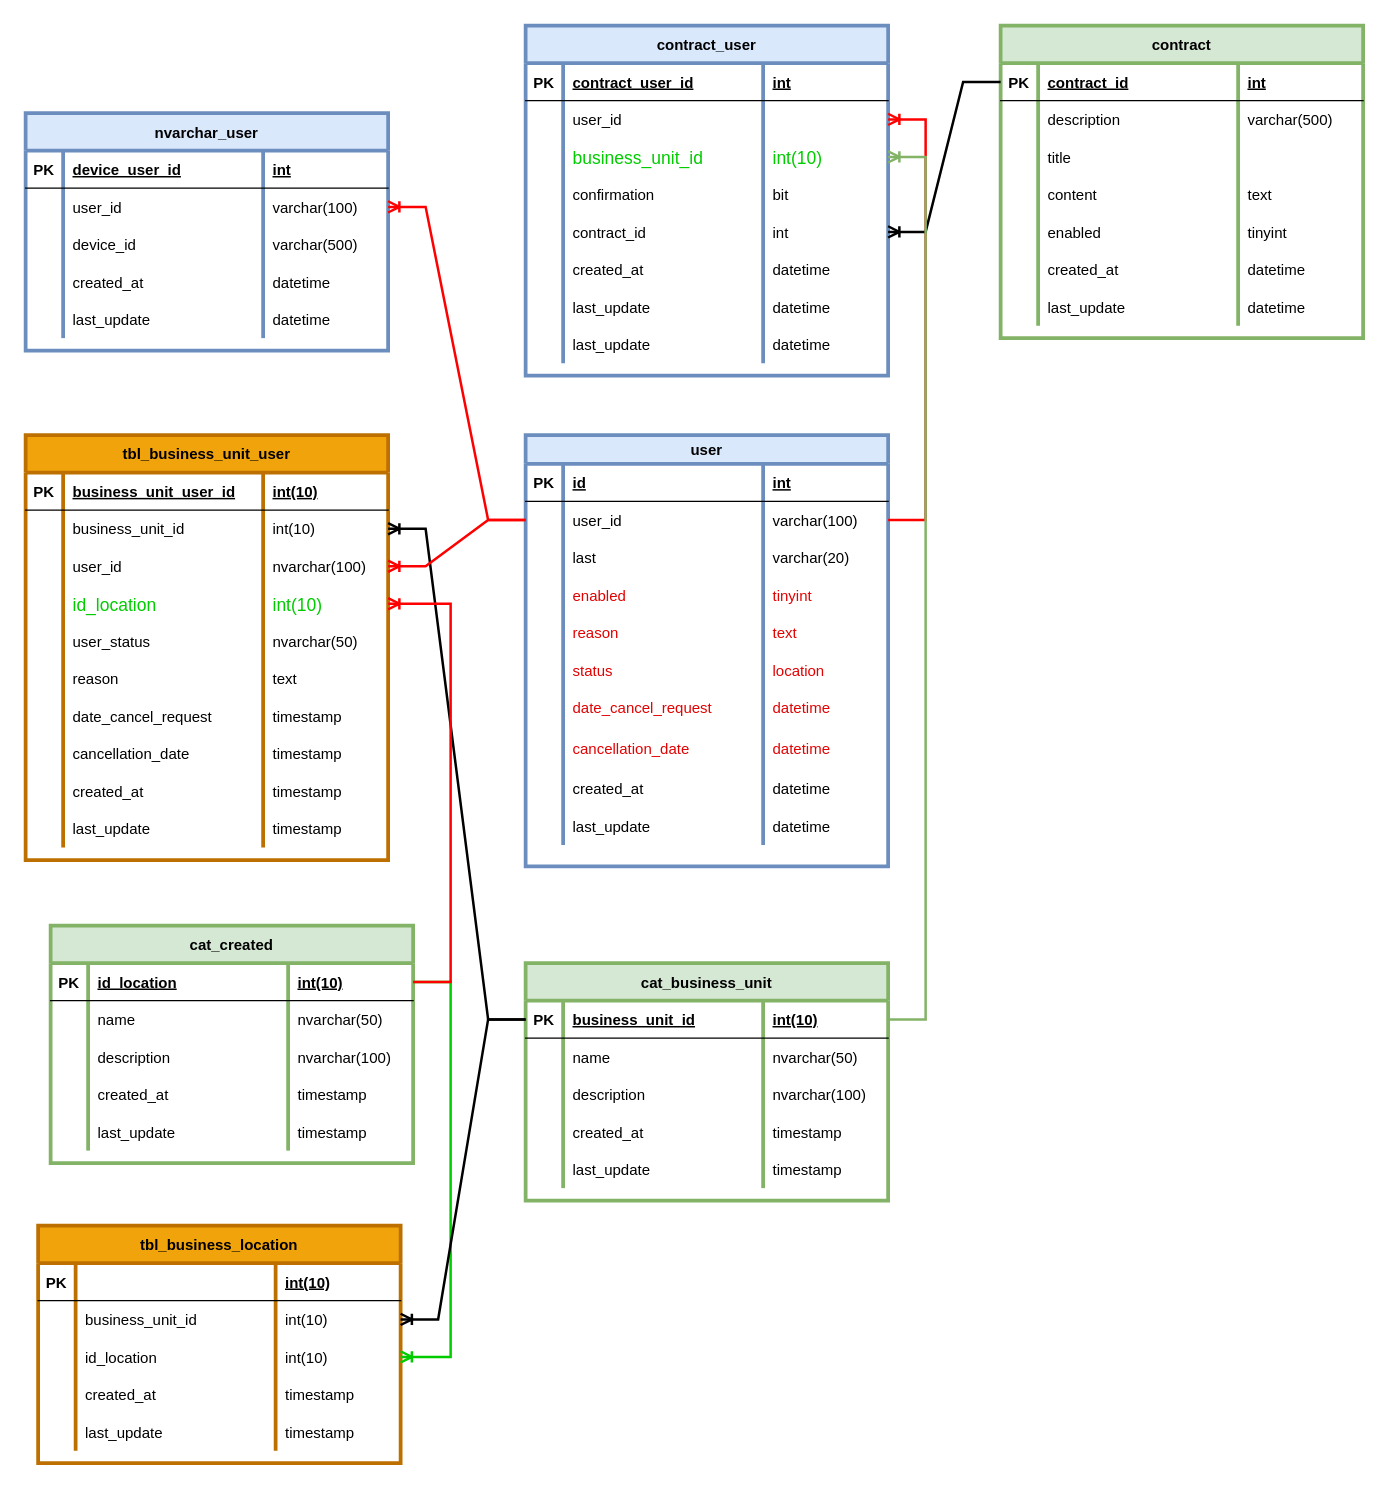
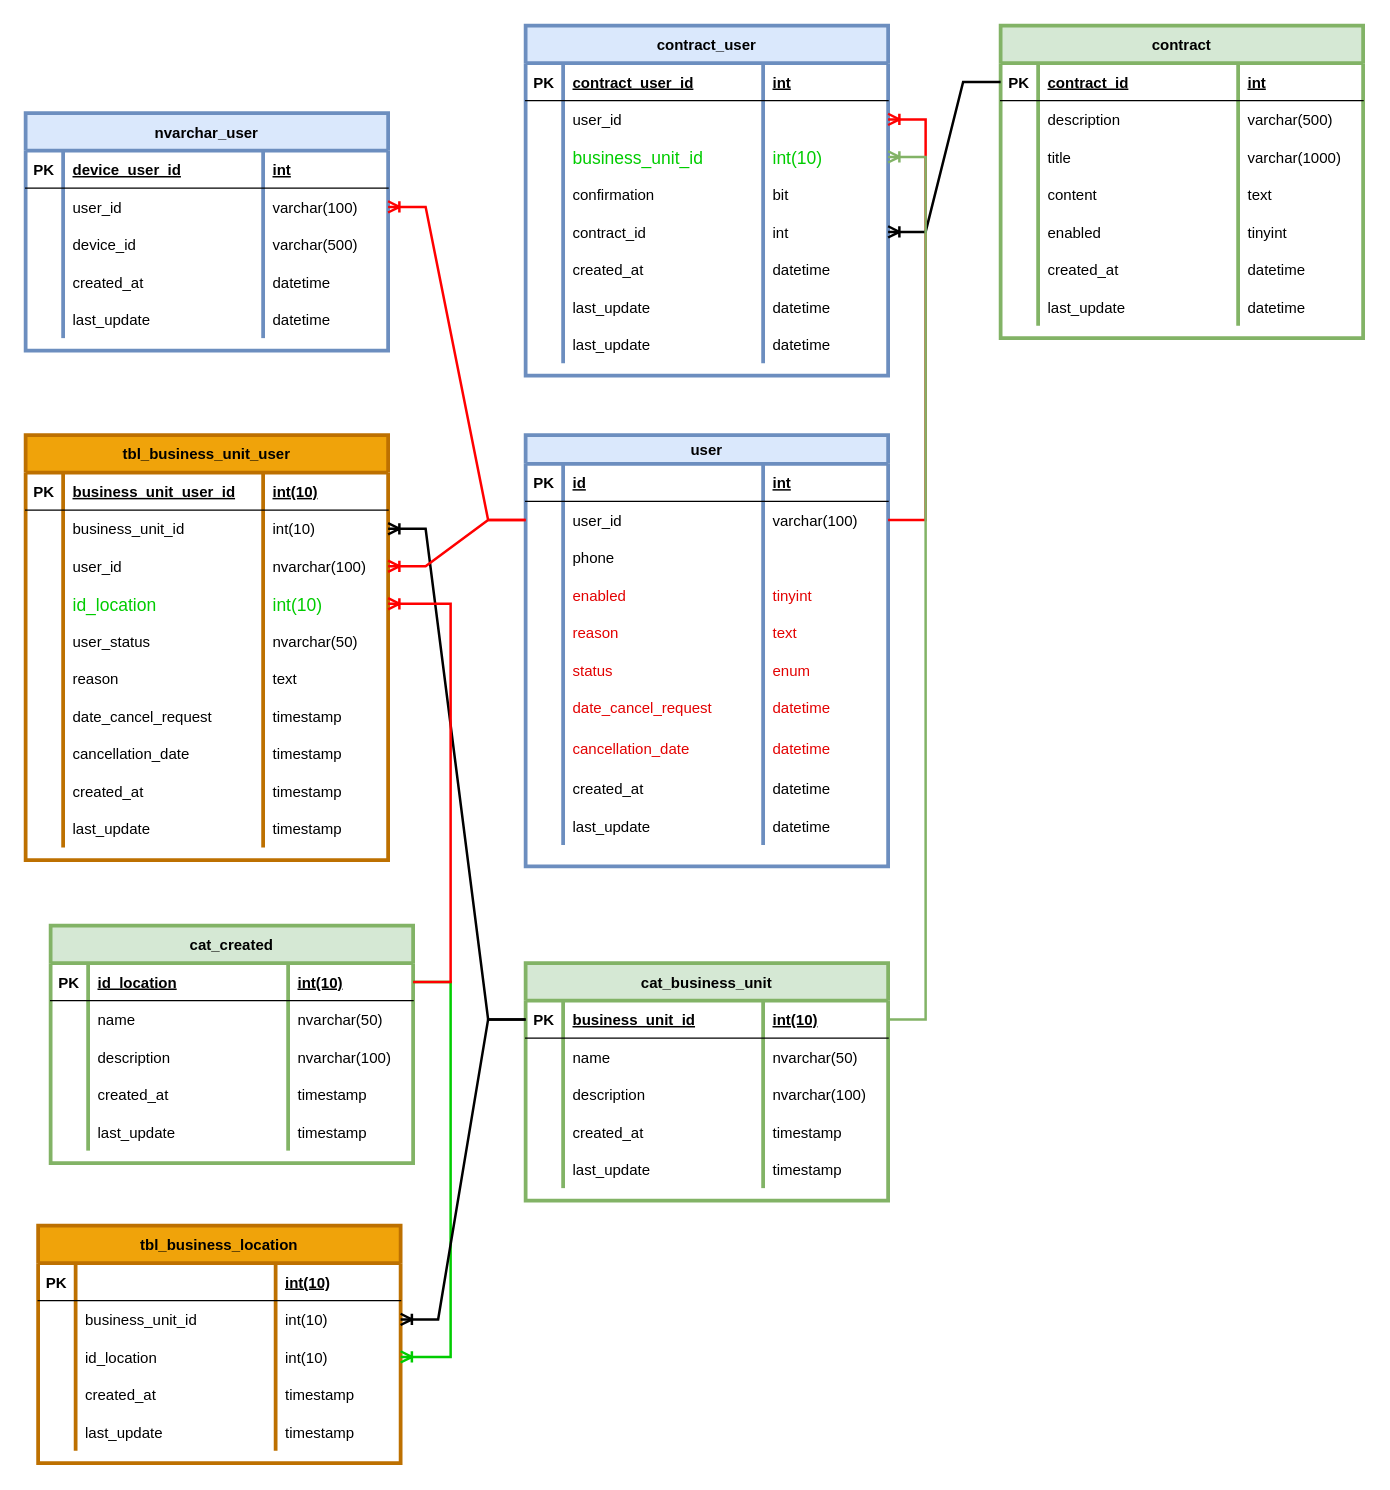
none -> (1301, 157)
(587, 558) -> (594, 558)
(826, 558) -> none
(802, 671) -> (789, 671)
